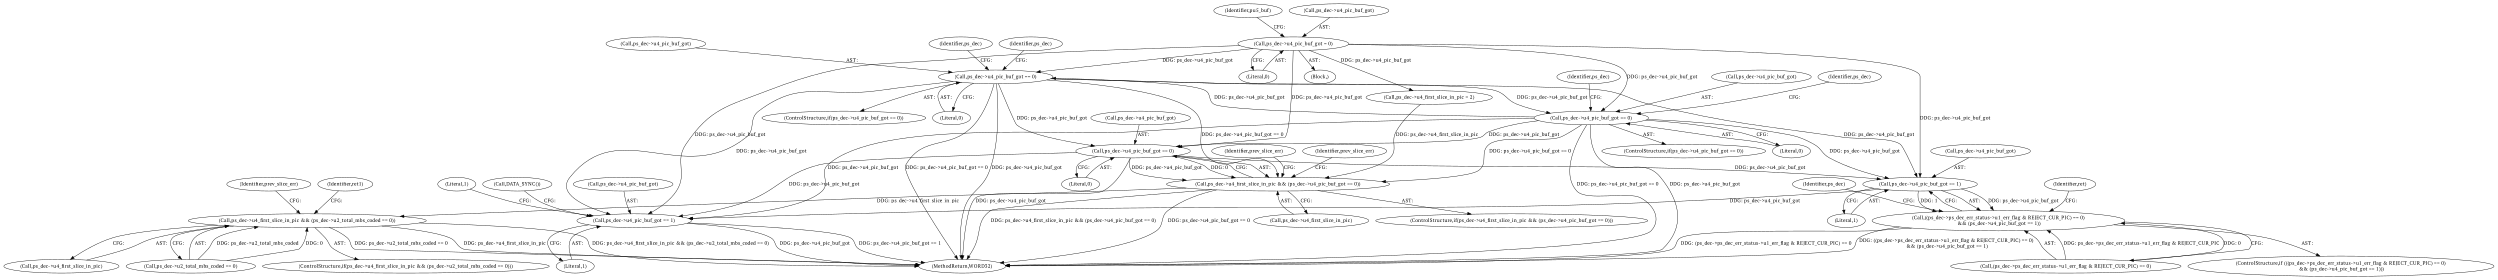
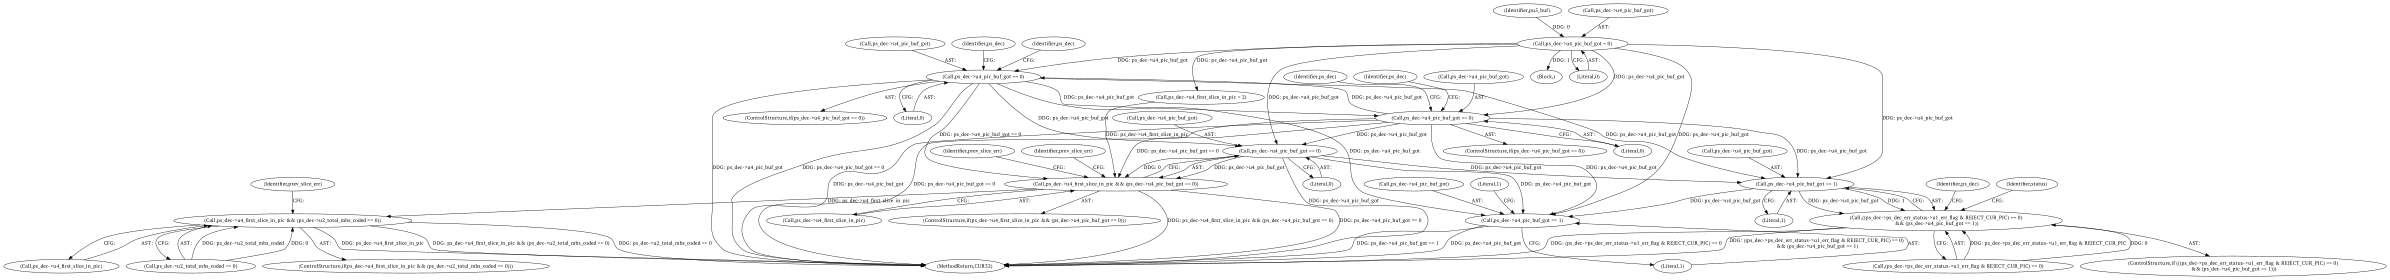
(1280, 27) -> (1562, 27)
(1315, 60) -> (1562, 60)
(345, 184) -> none
(517, 184) -> none
(2070, 184) -> (2027, 184)
(962, 266) -> (965, 266)
